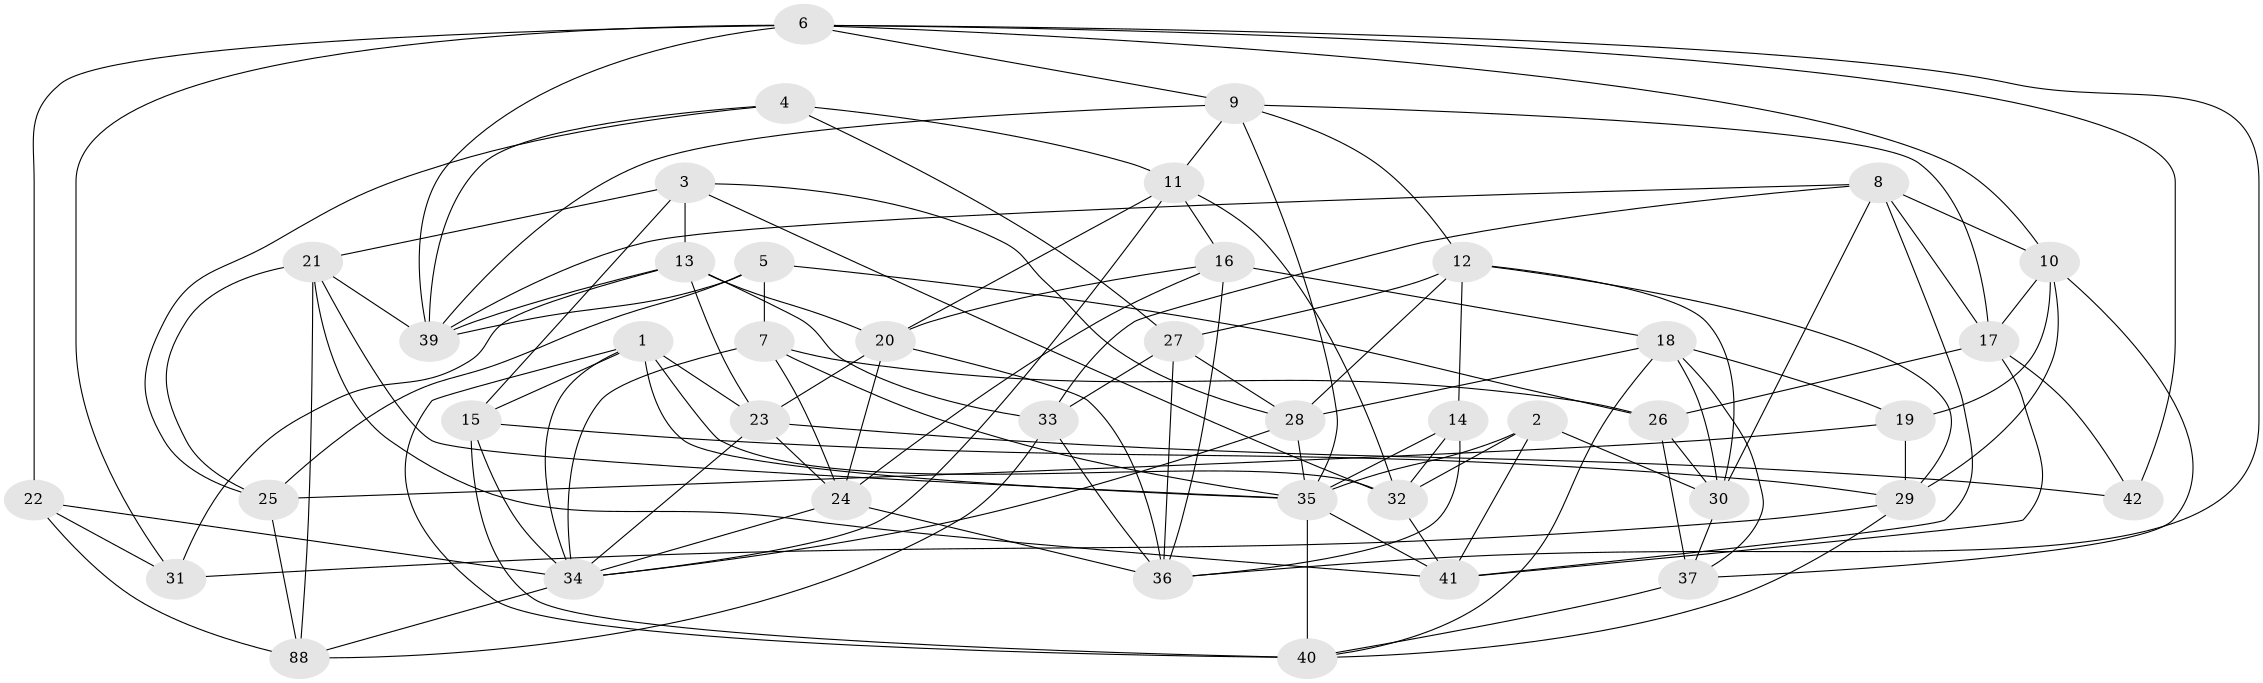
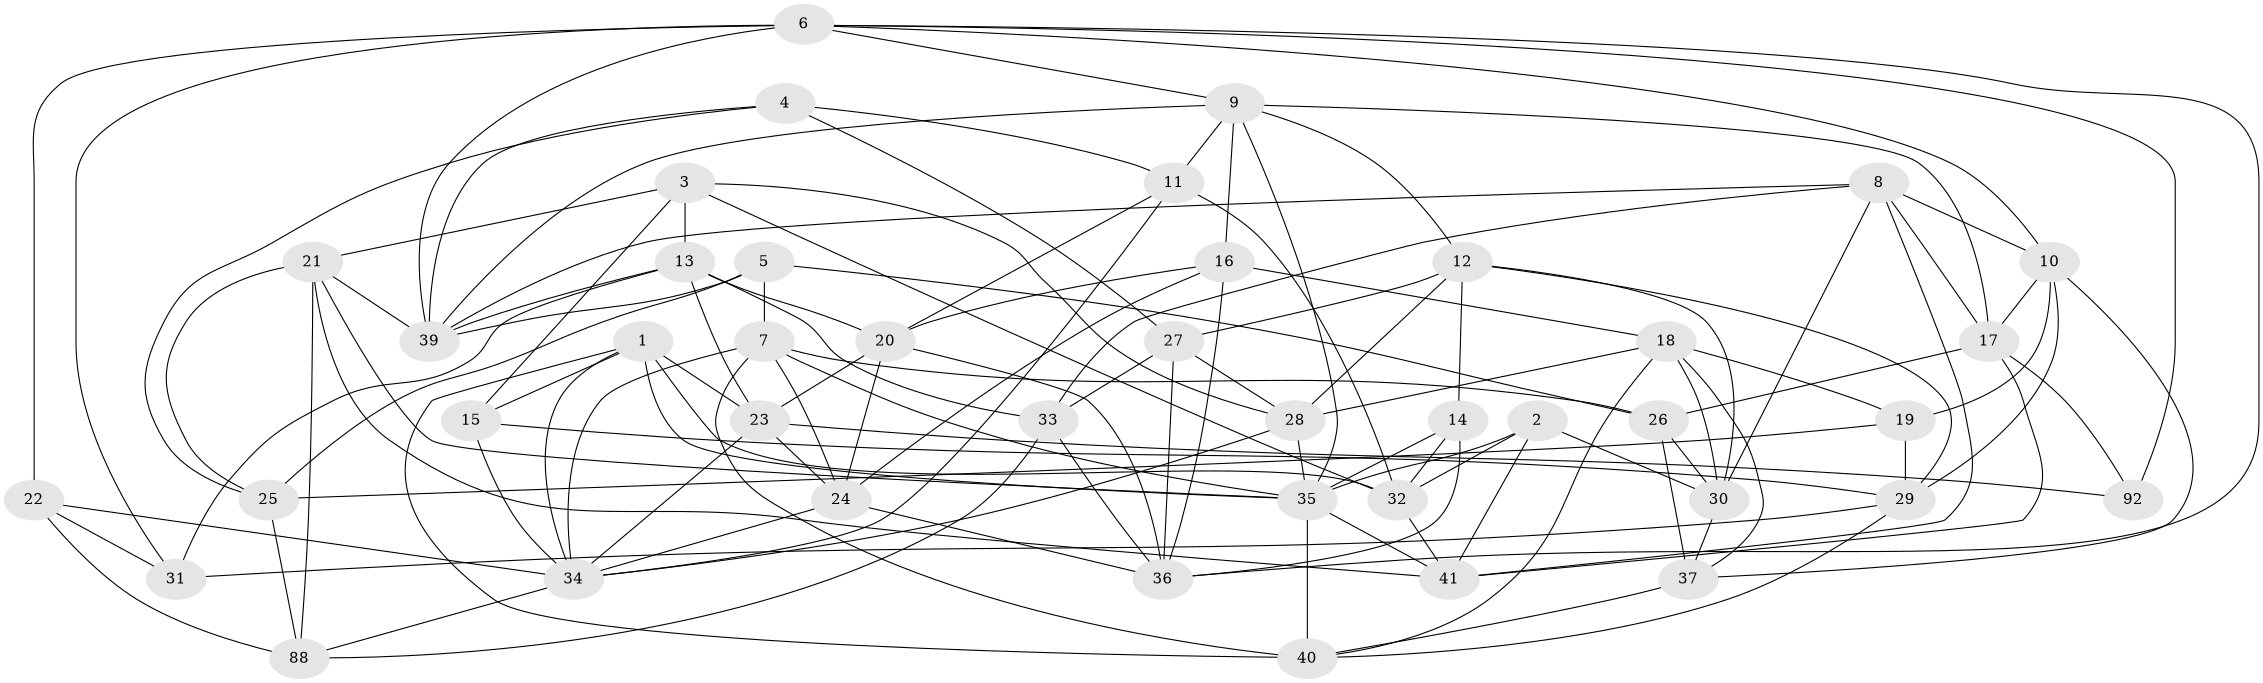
(1199, 222) -> (1230, 183)
(2133, 500) -> (2133, 500)
(632, 621) -> (933, 579)
